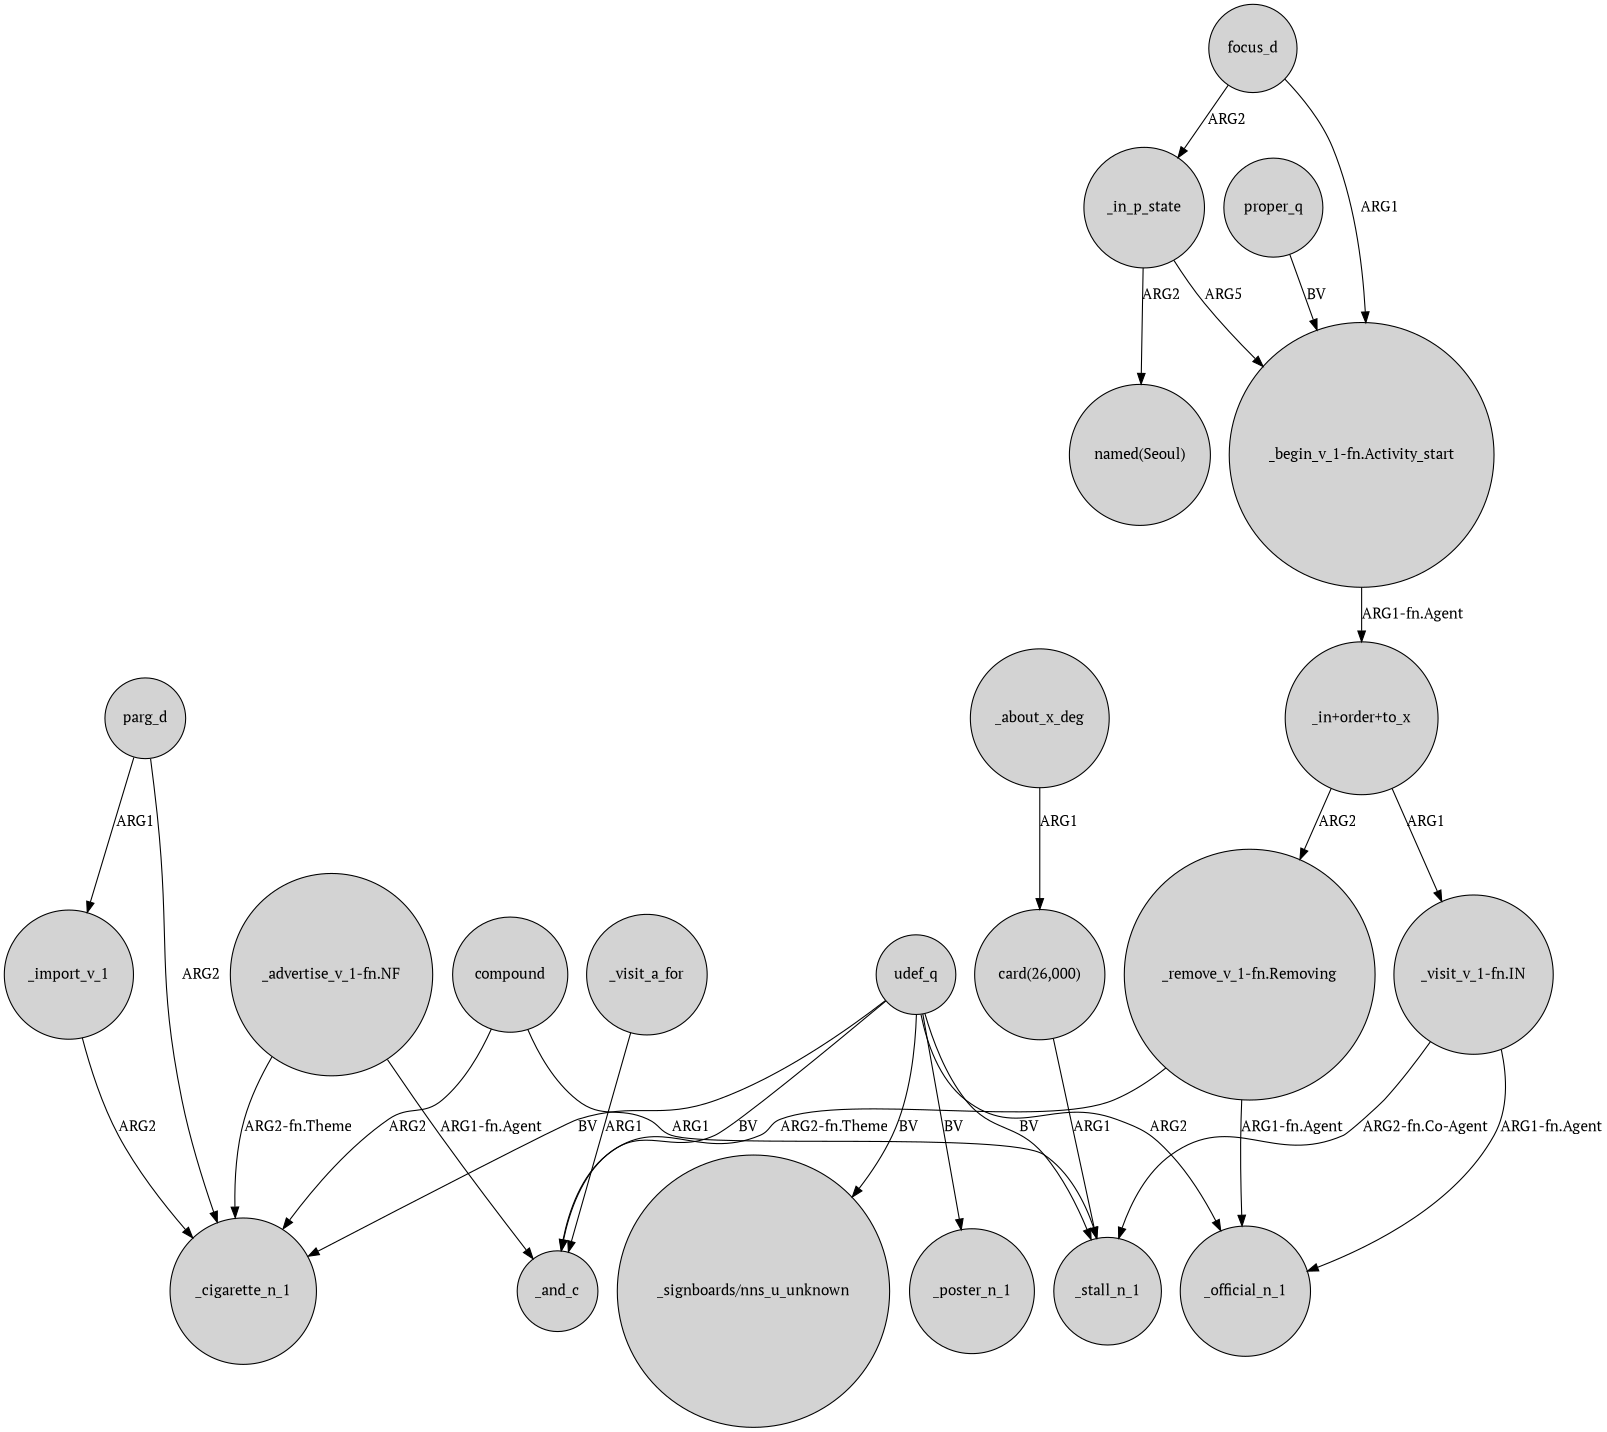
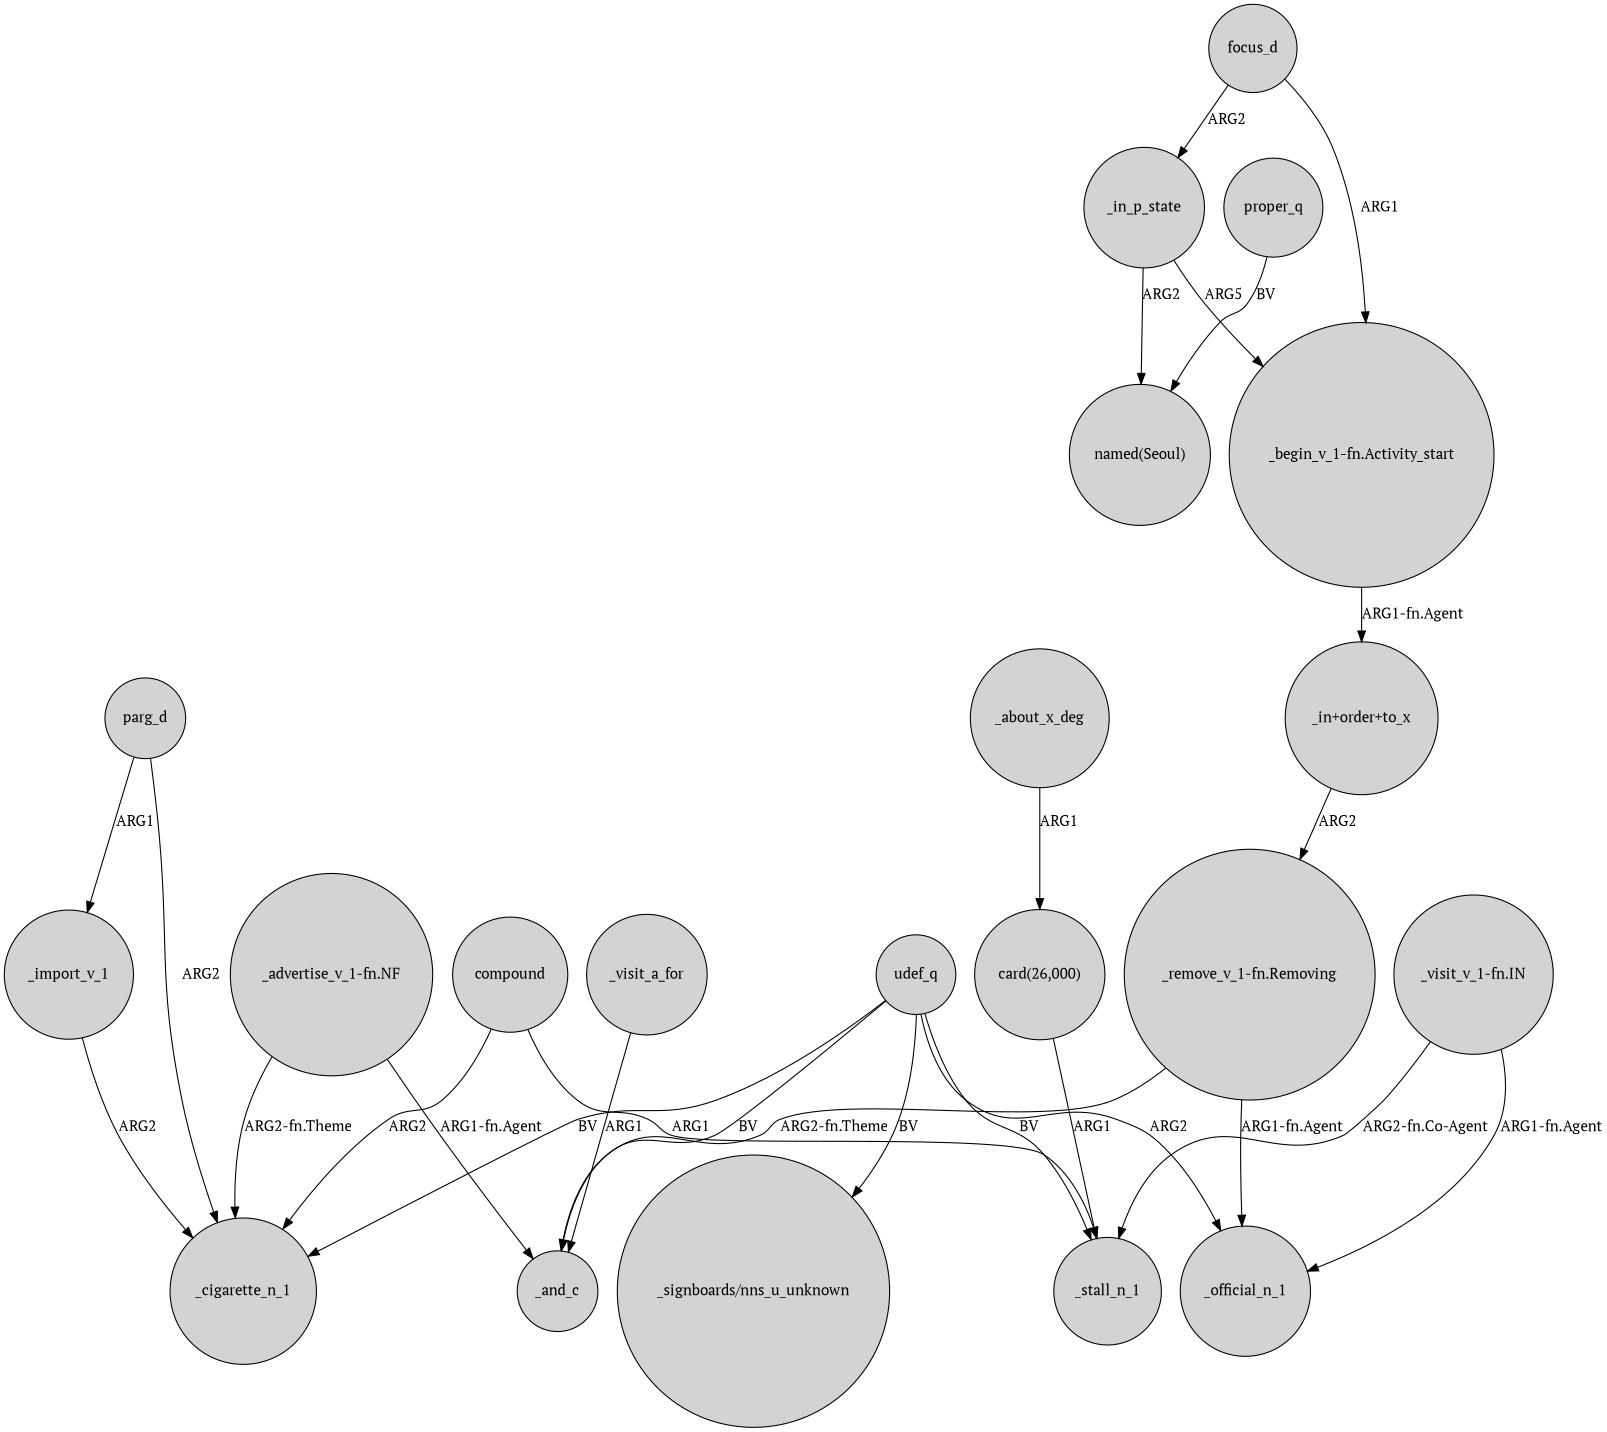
(1302, 287) -> (1227, 317)
(1415, 840) -> none
(972, 1291) -> none
